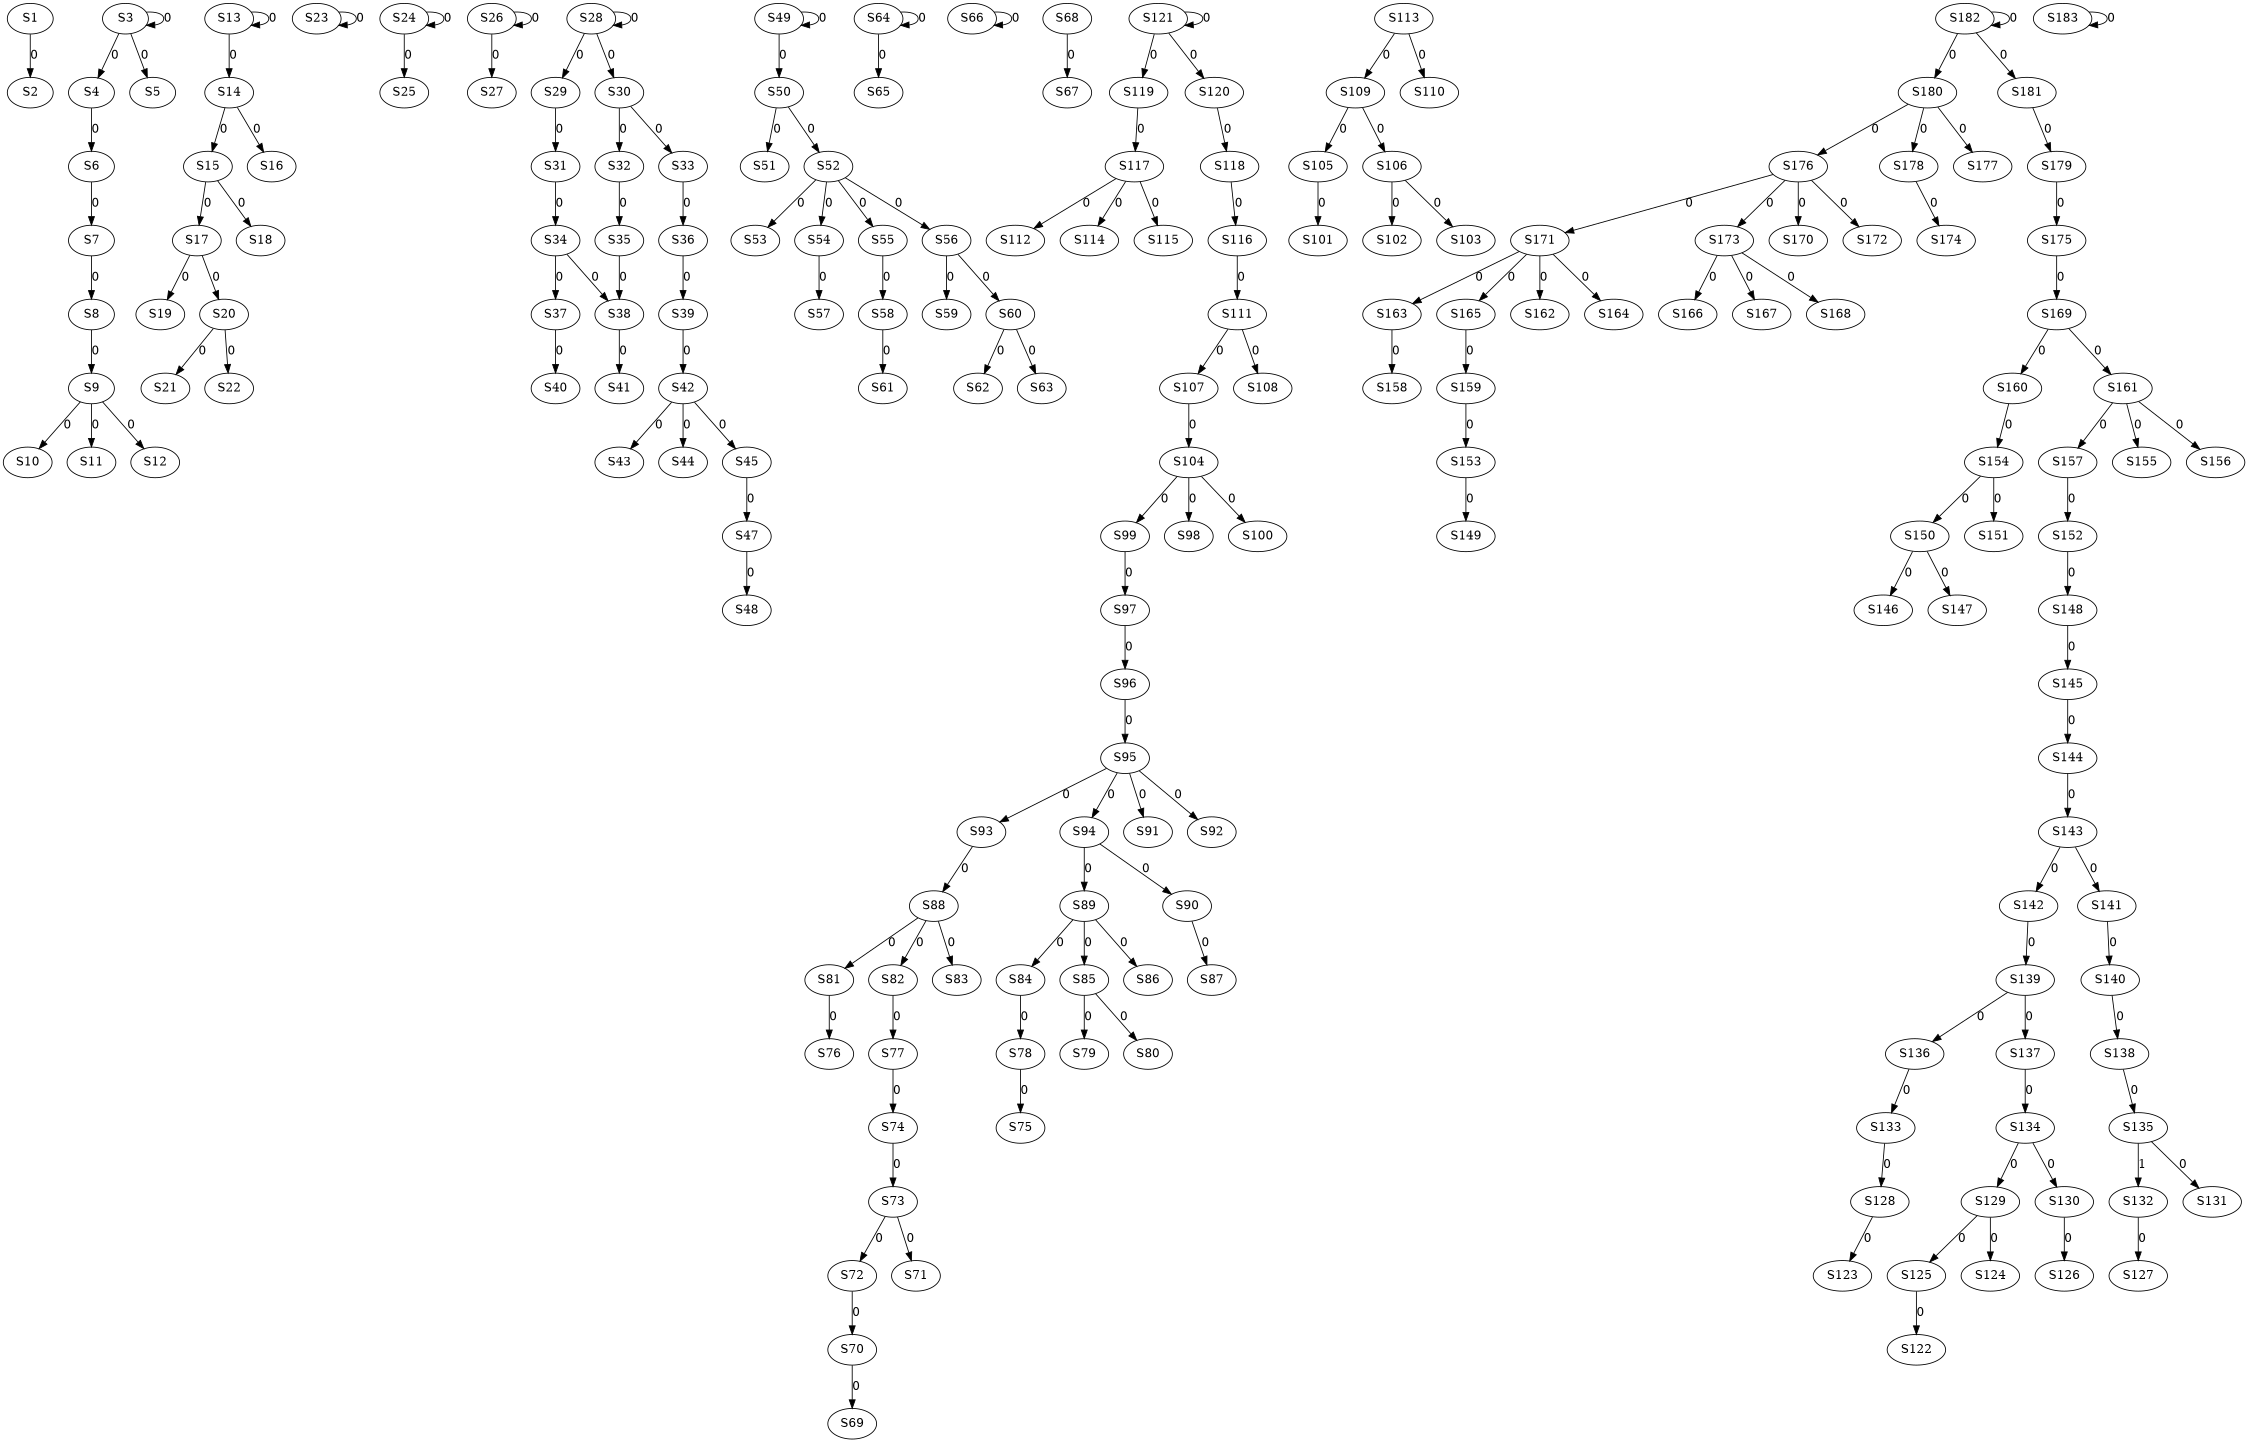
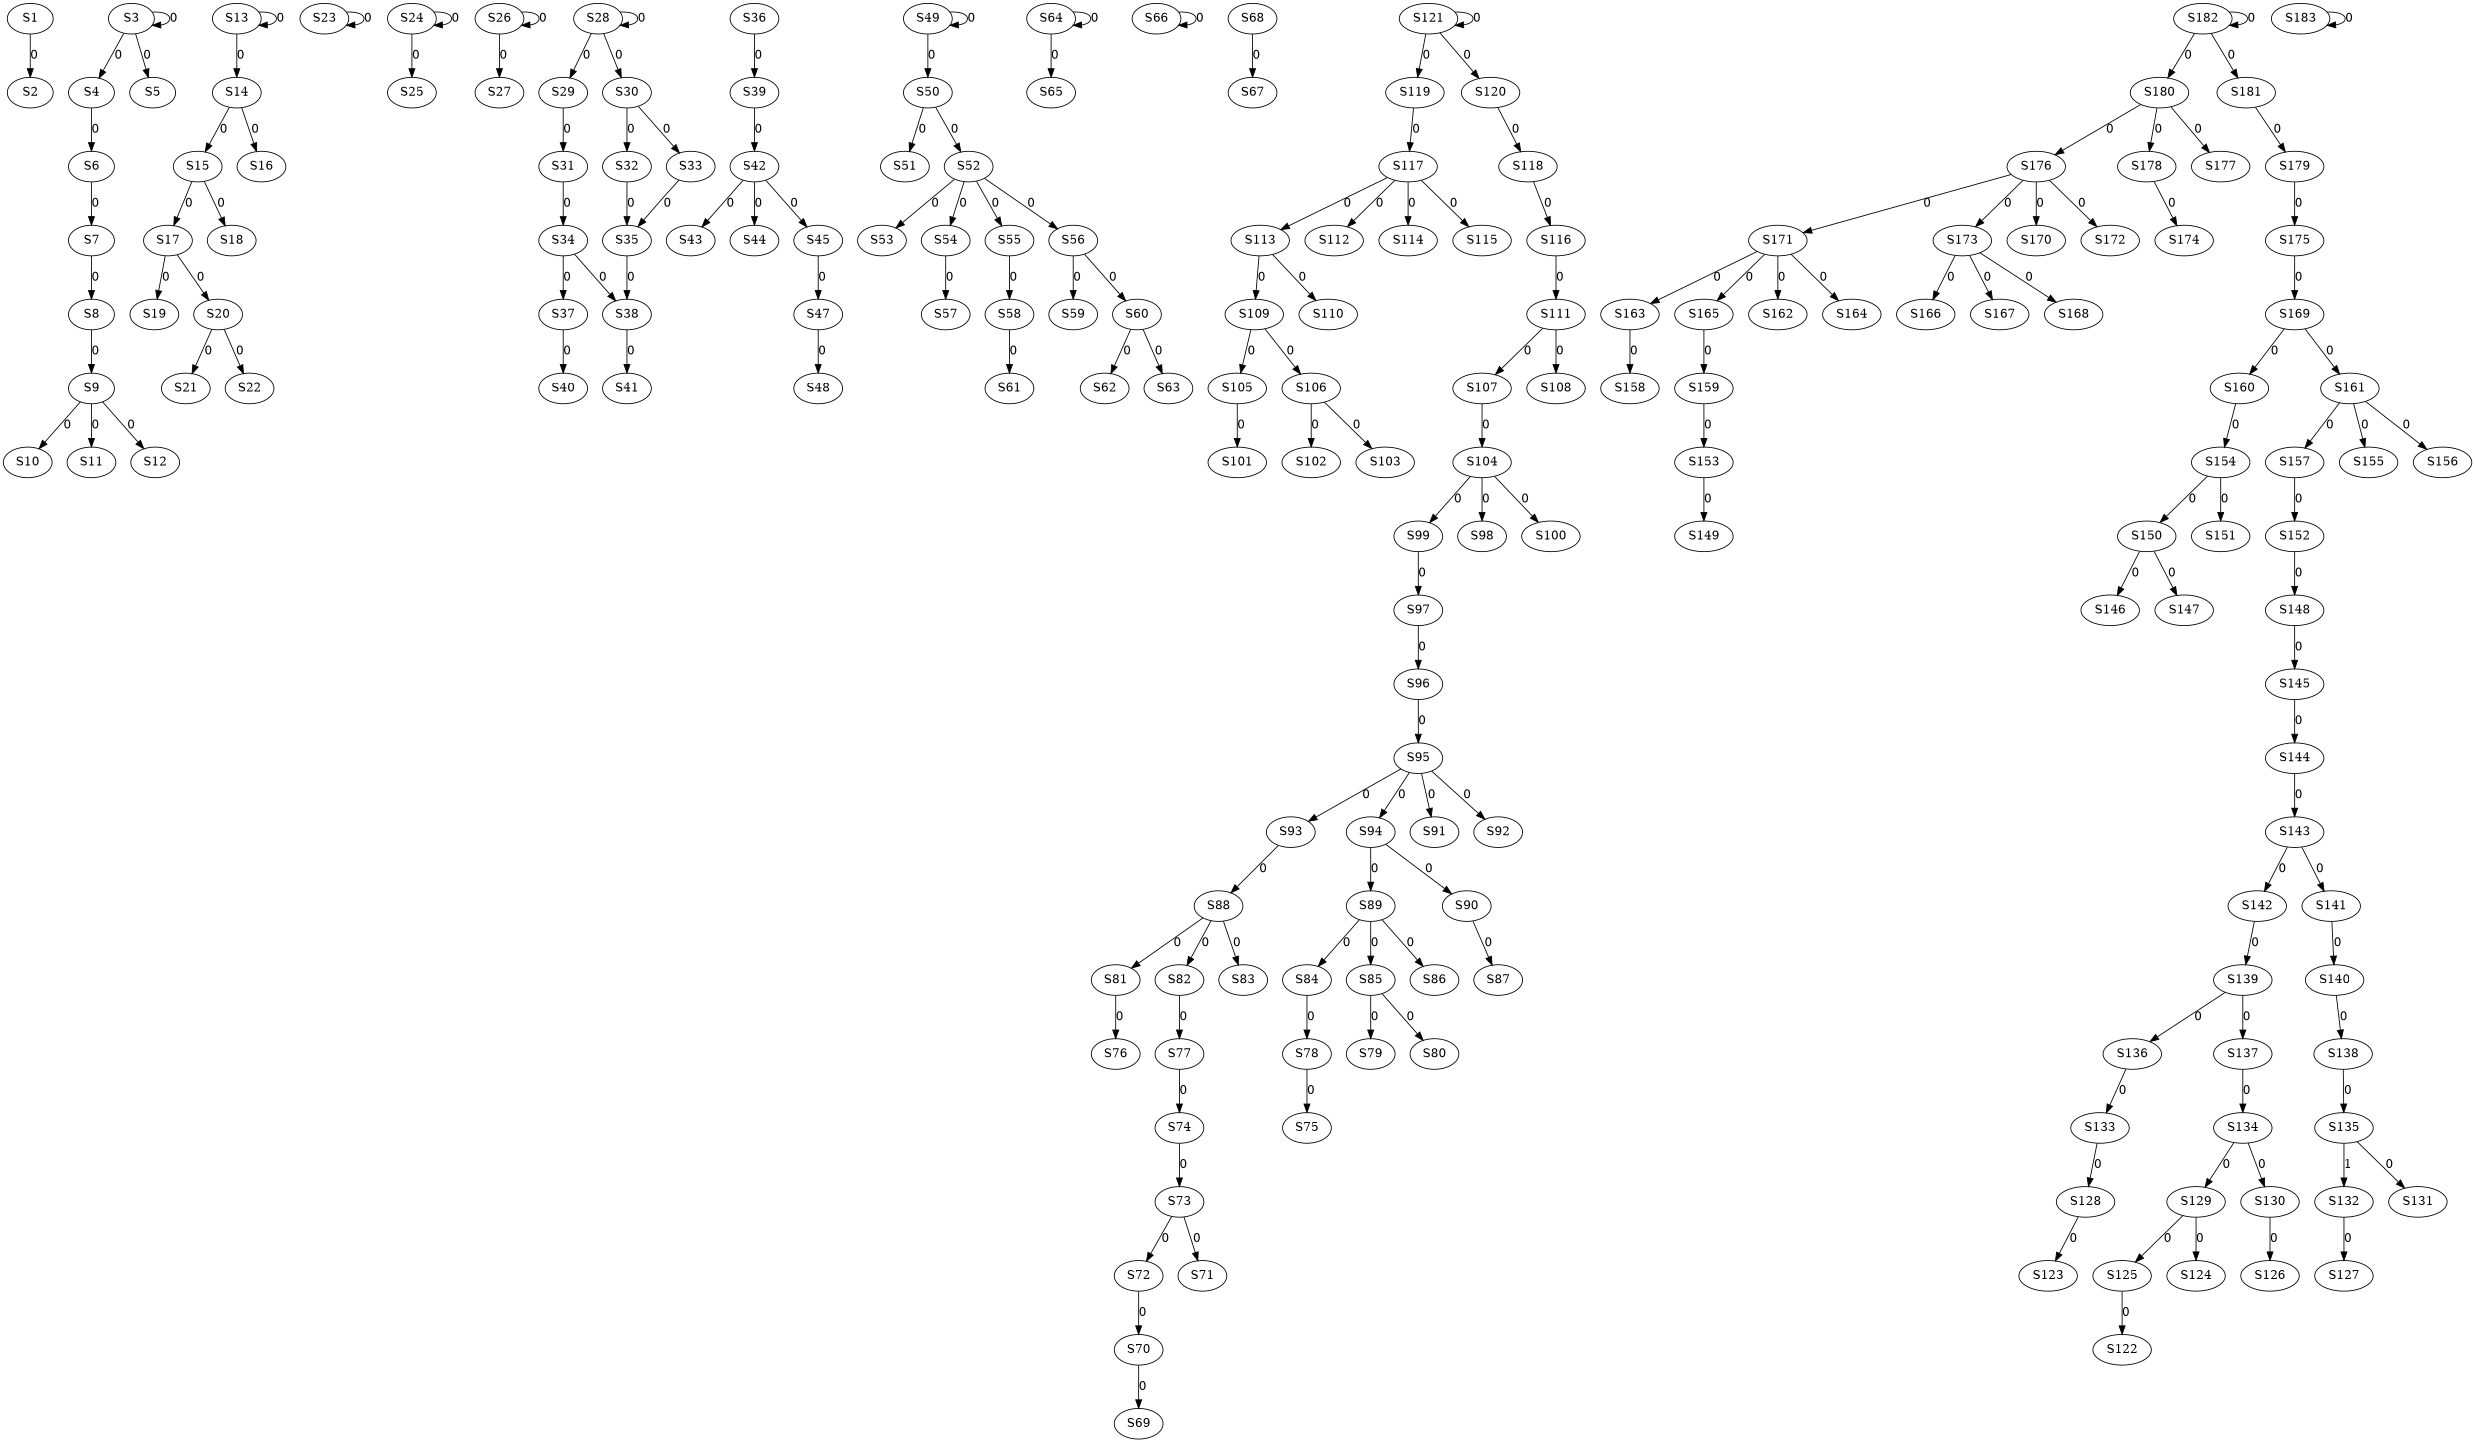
(683, 199) -> (661, 200)
none -> (1338, 202)
